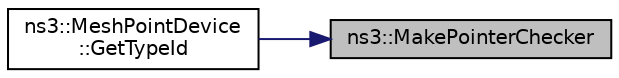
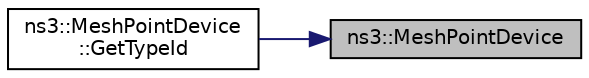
(471, 39) -> (456, 39)
